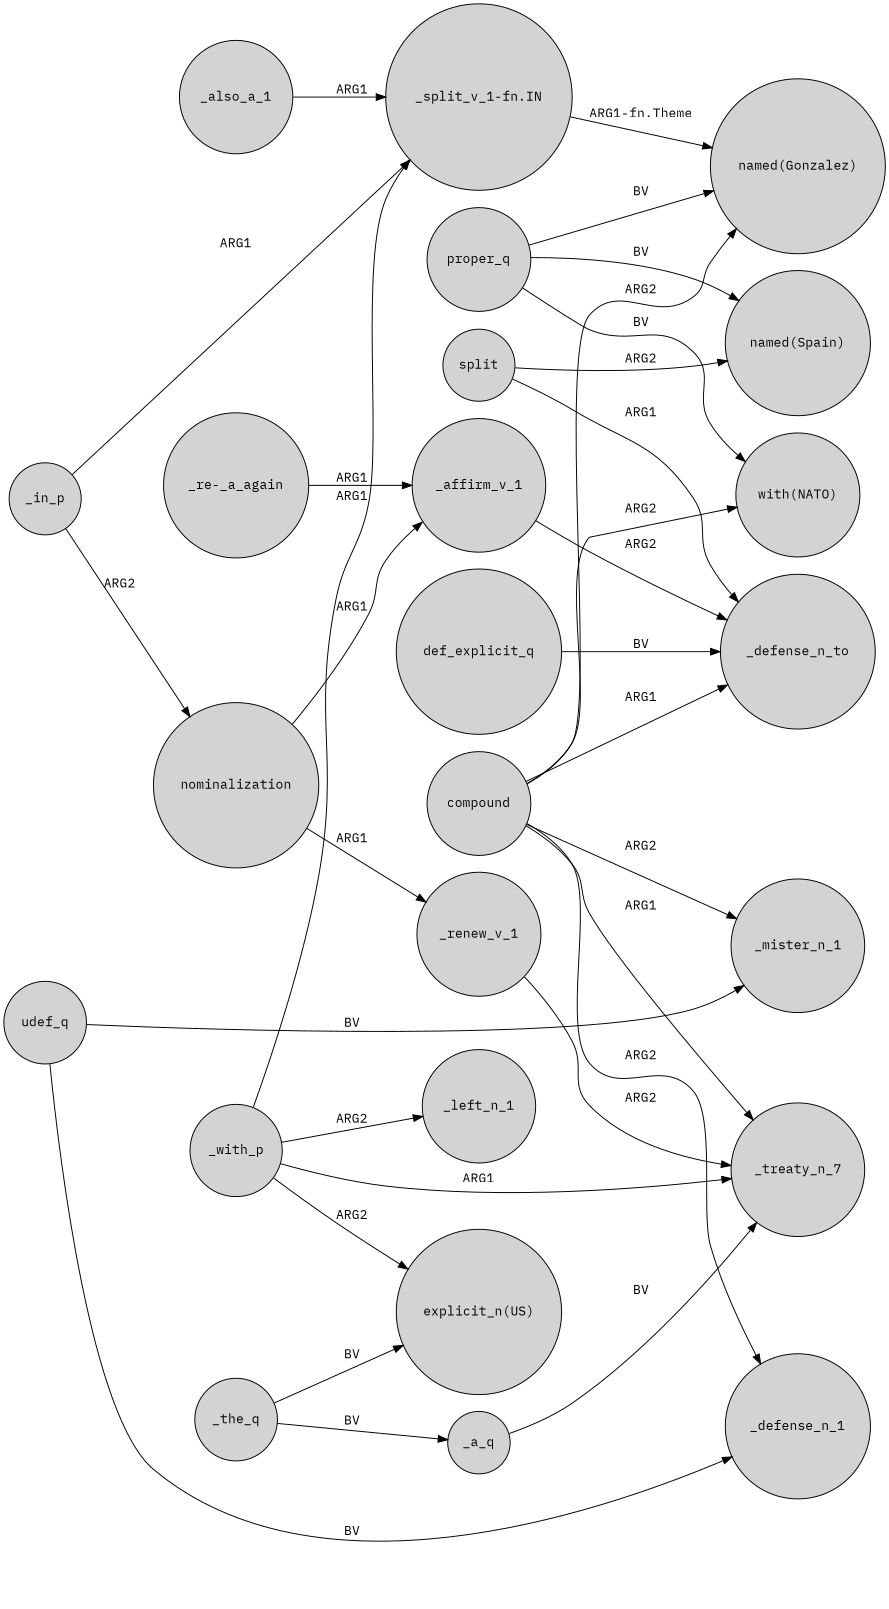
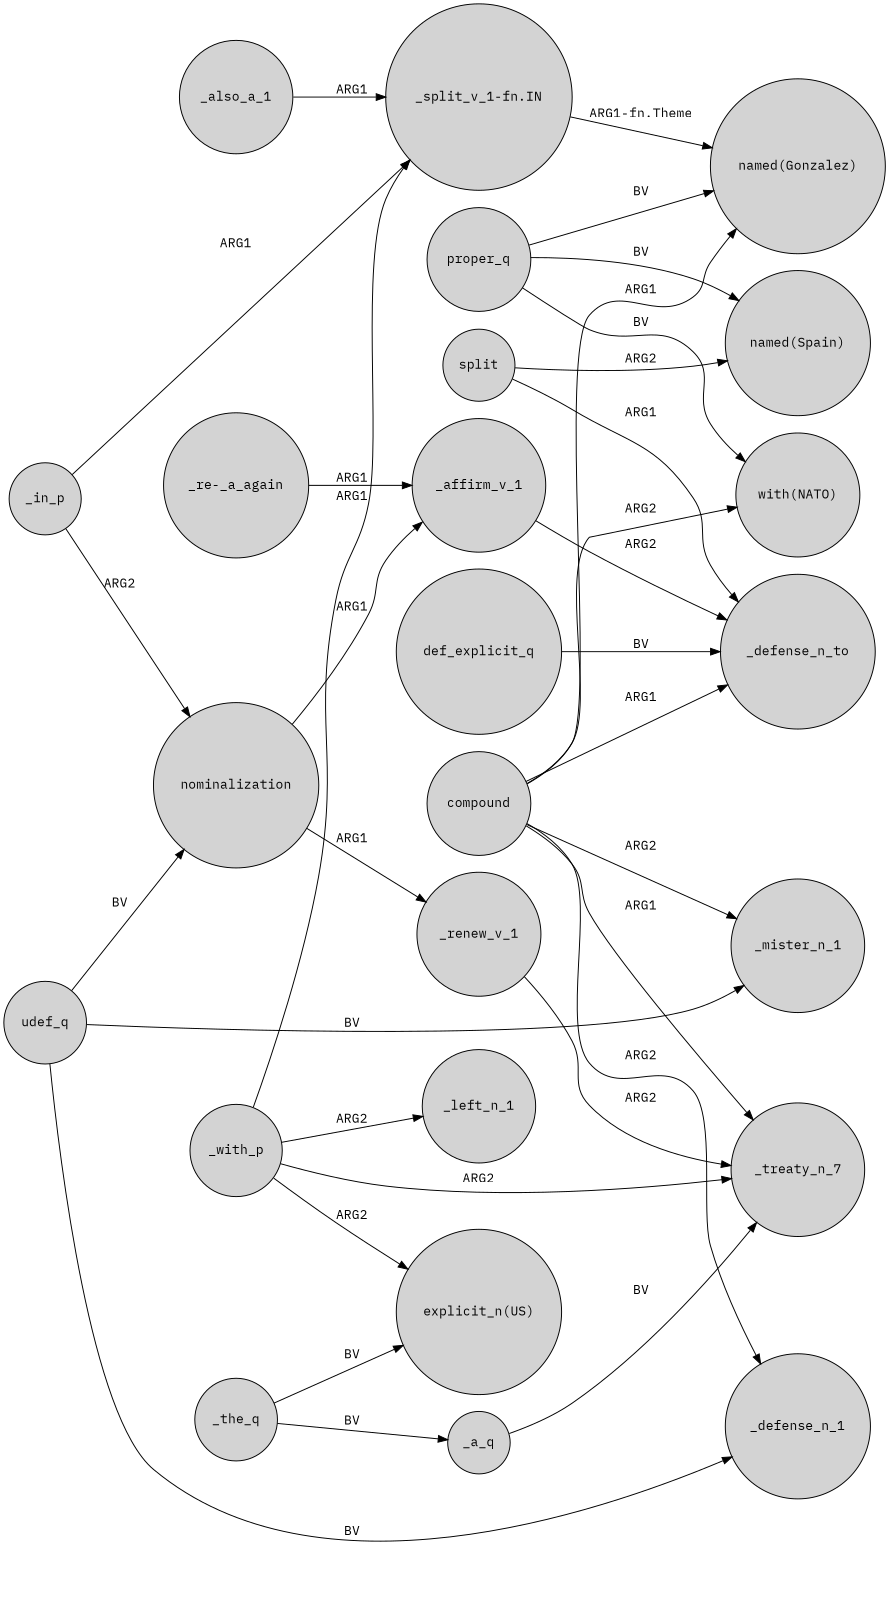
(641, 290) -> (641, 290)
none -> (125, 924)
(479, 1179) -> (479, 1179)
